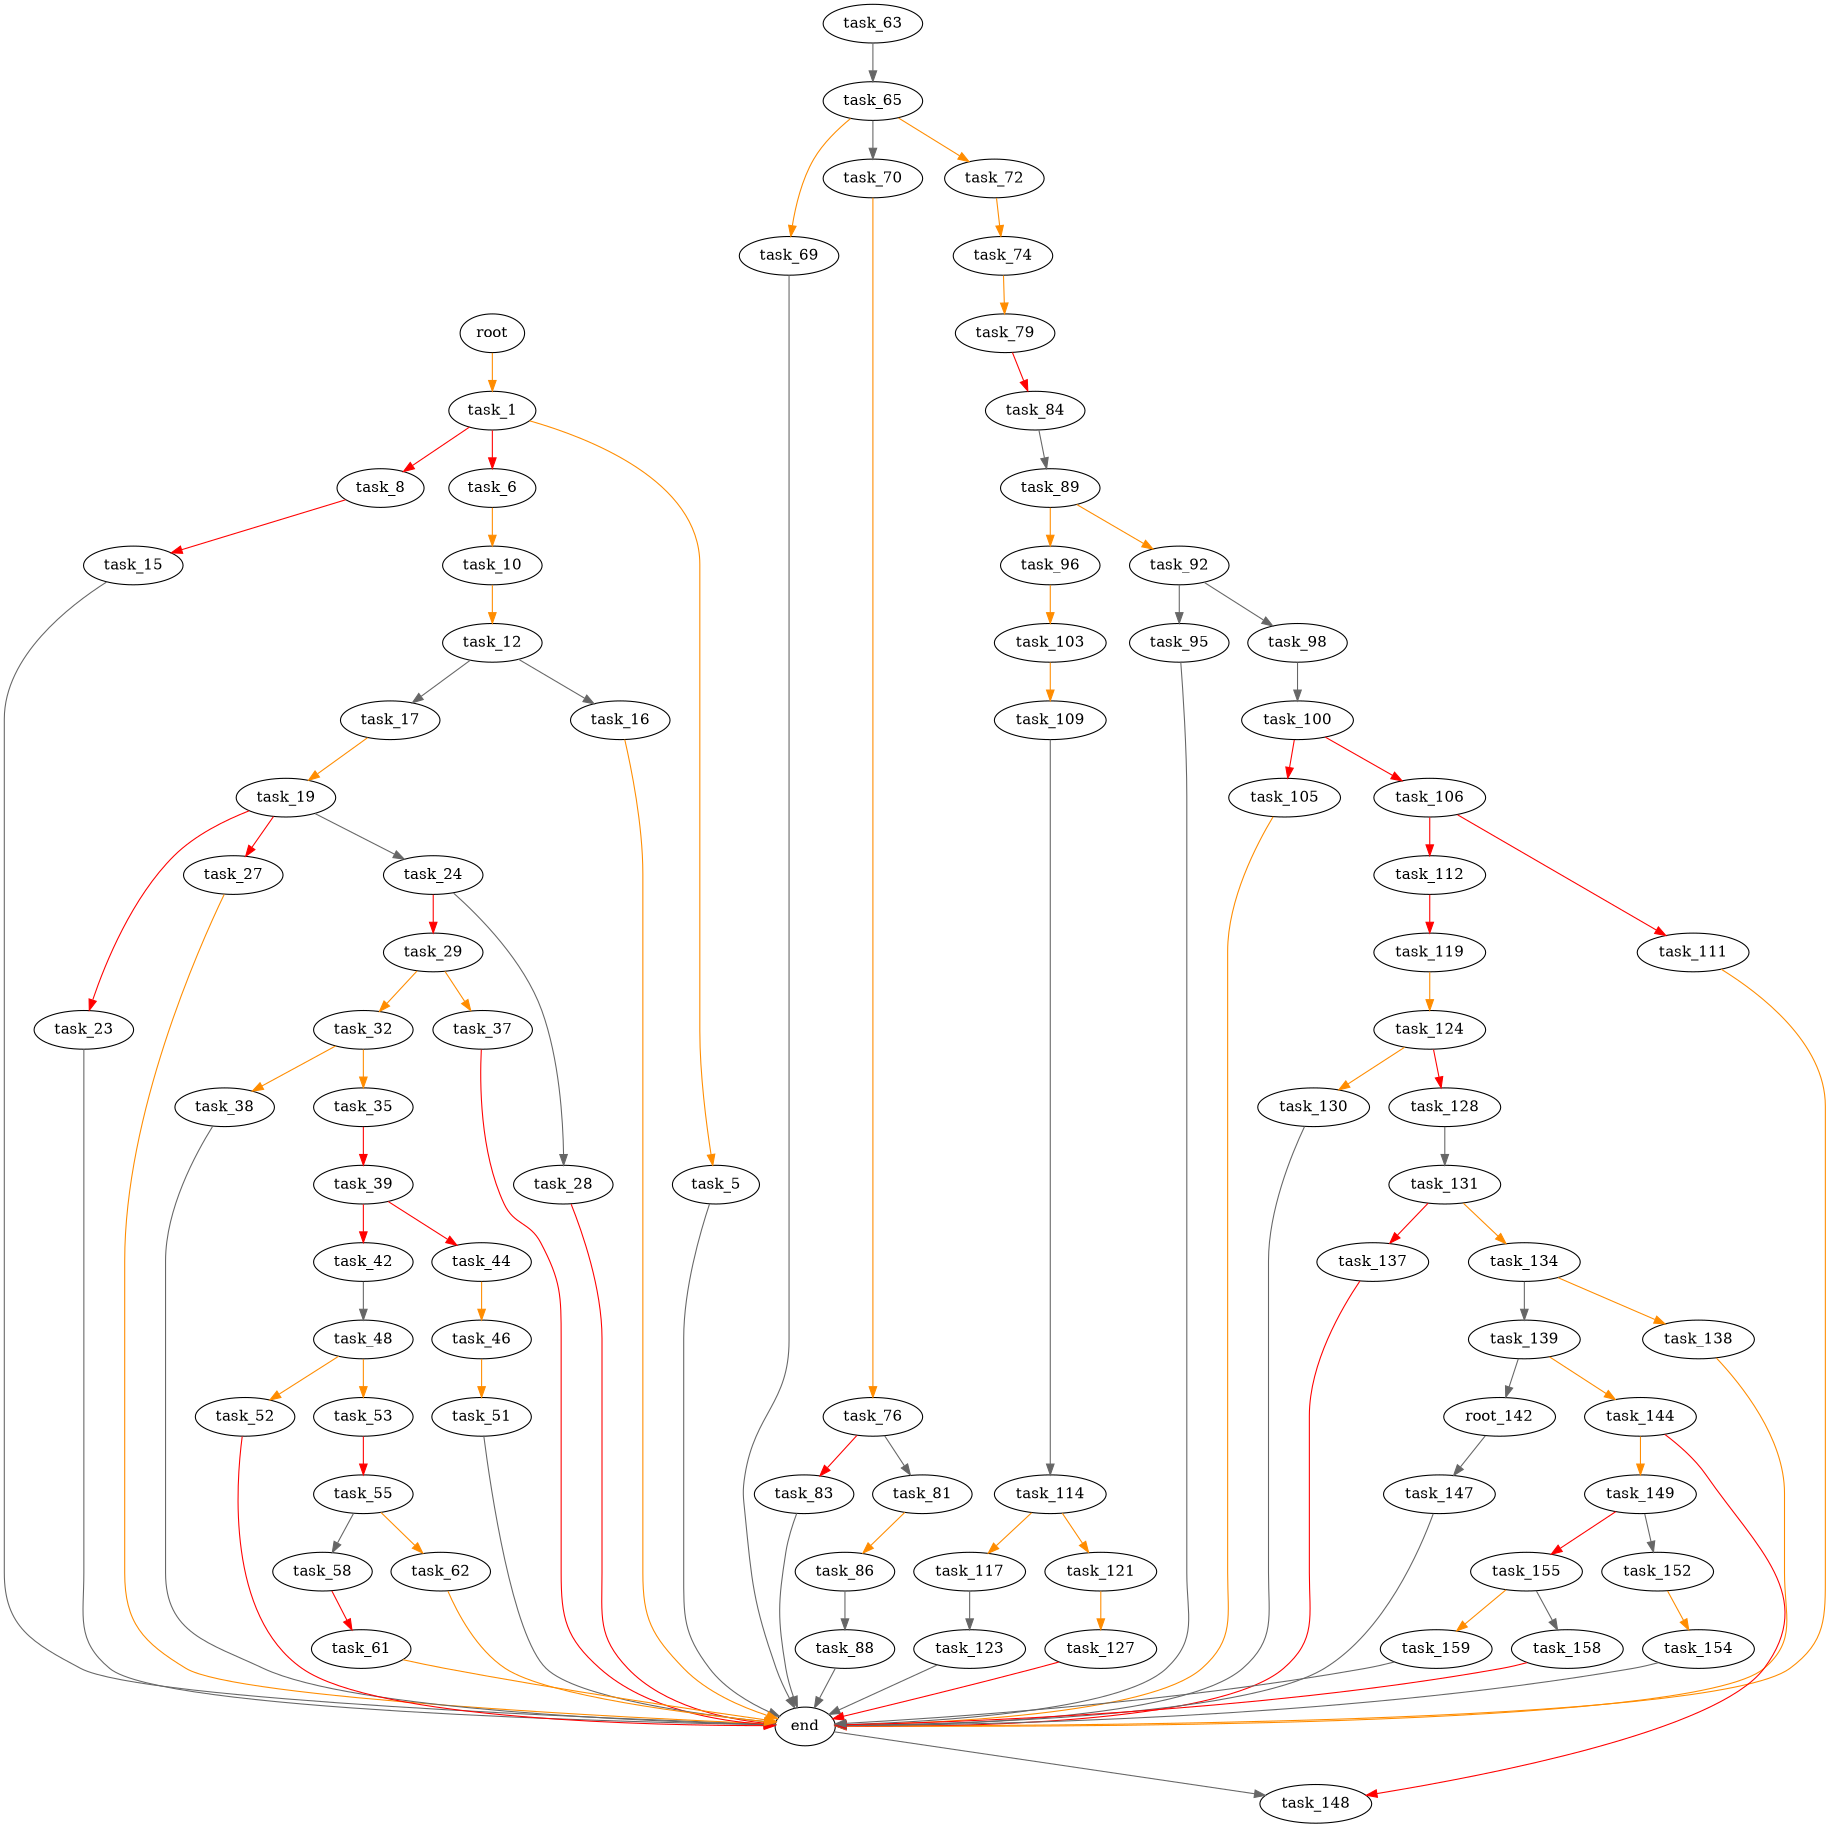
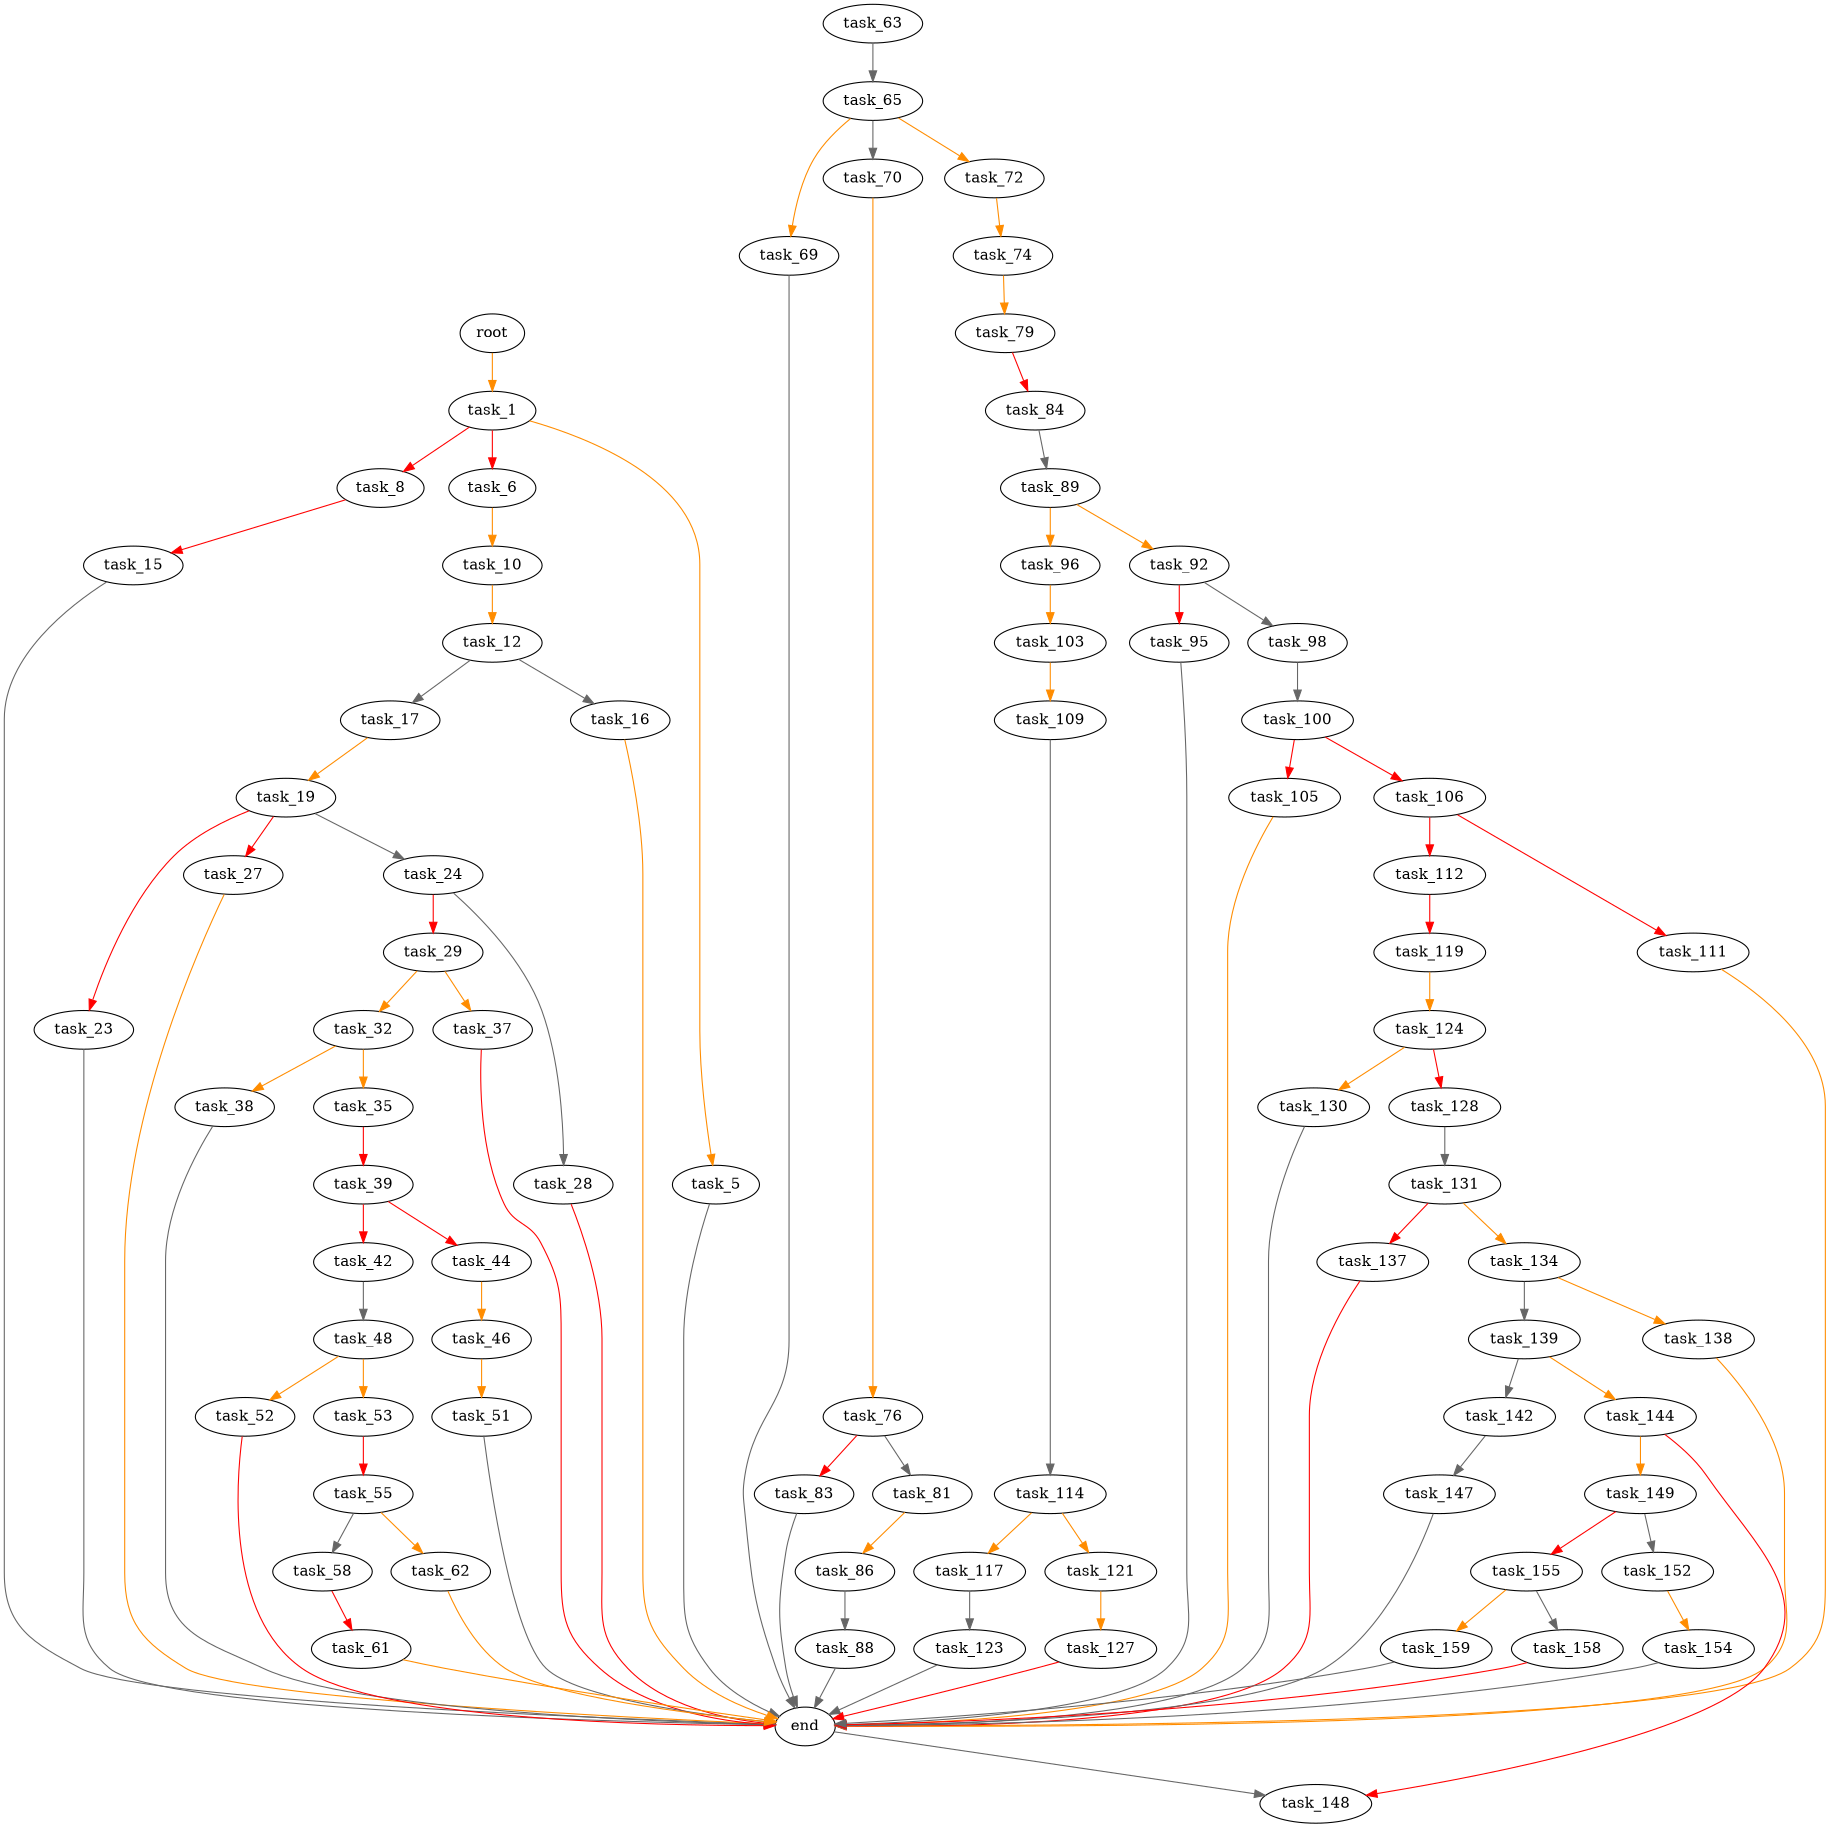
(1179, 599) -> (1179, 599)
(1500, 1417) -> (1500, 1417)
